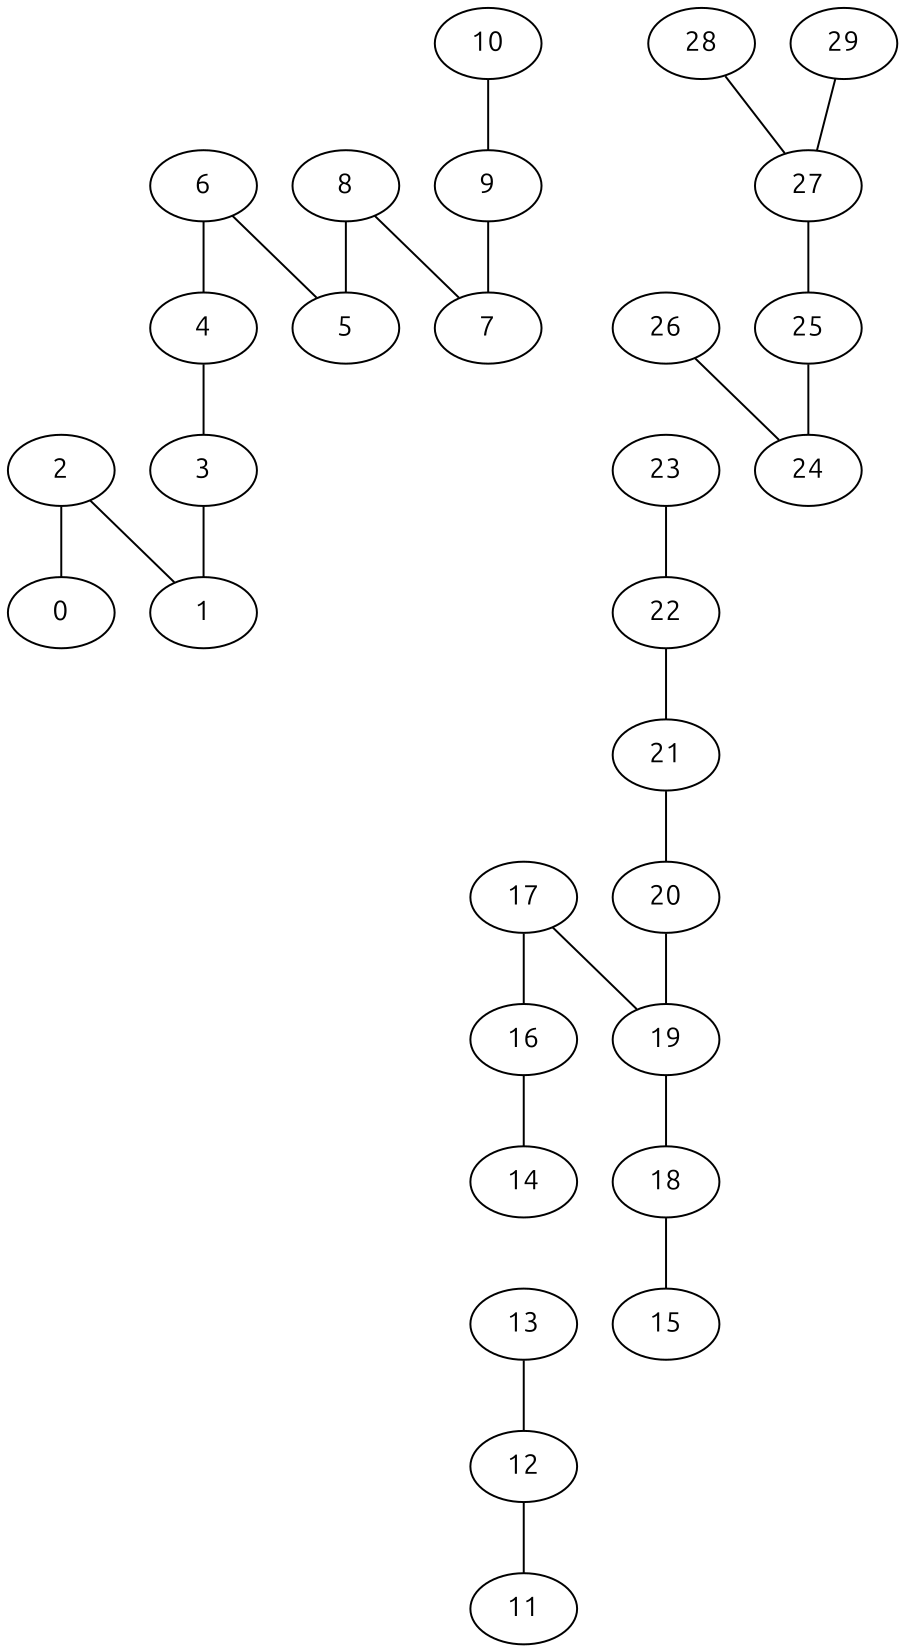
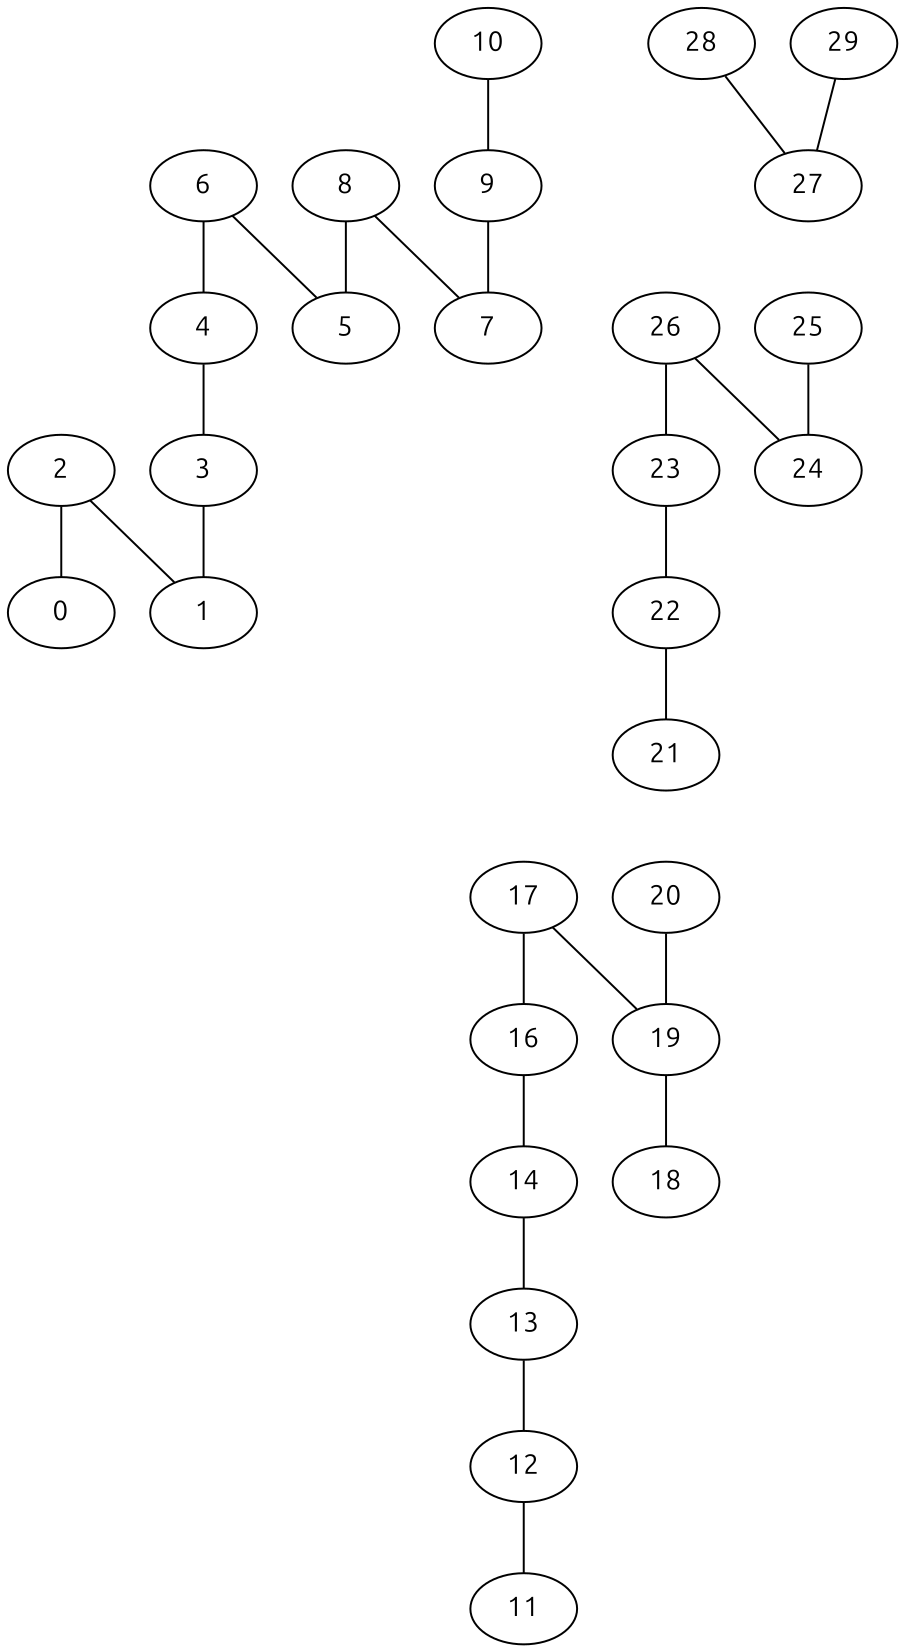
(808, 257) -> none
none -> (666, 399)
(666, 826) -> none
none -> (524, 1253)
(666, 1324) -> none
